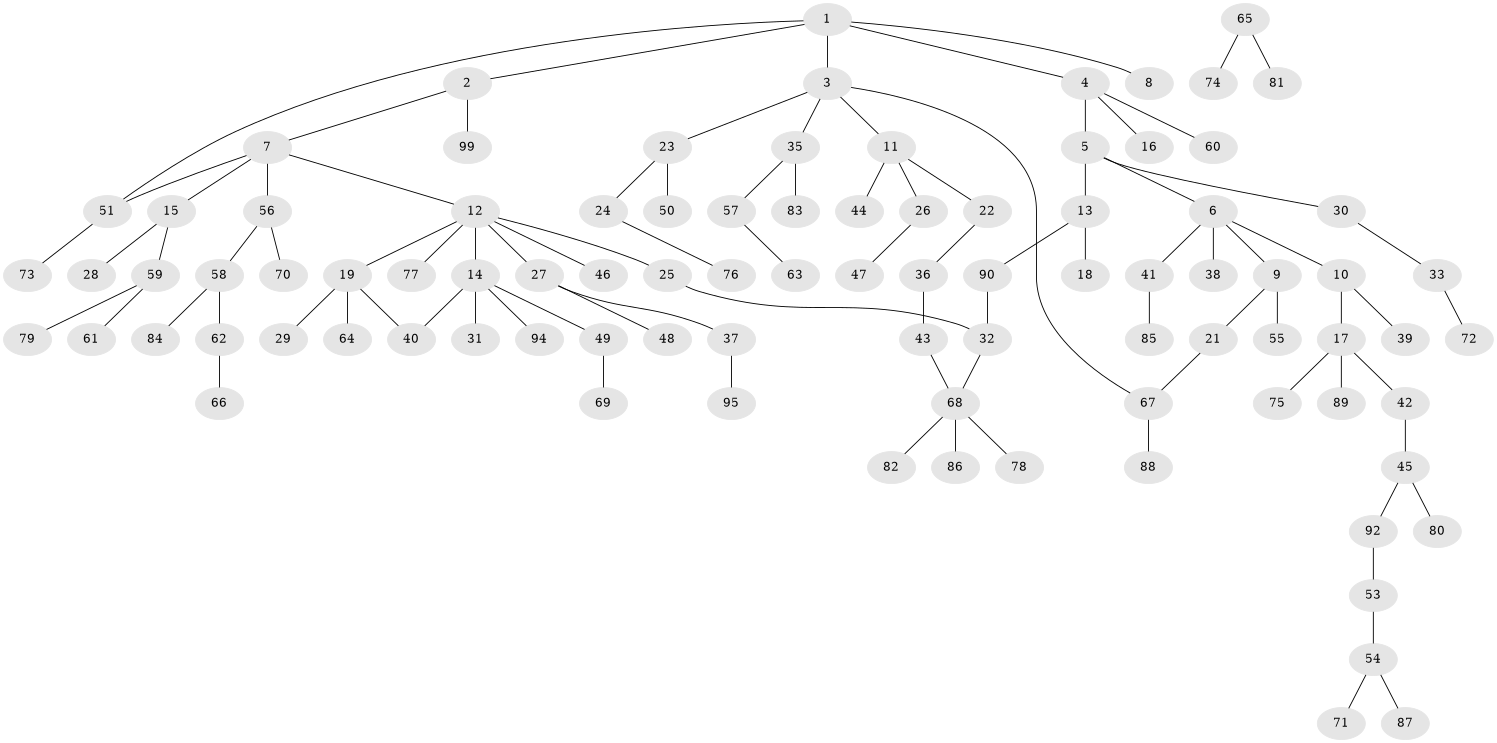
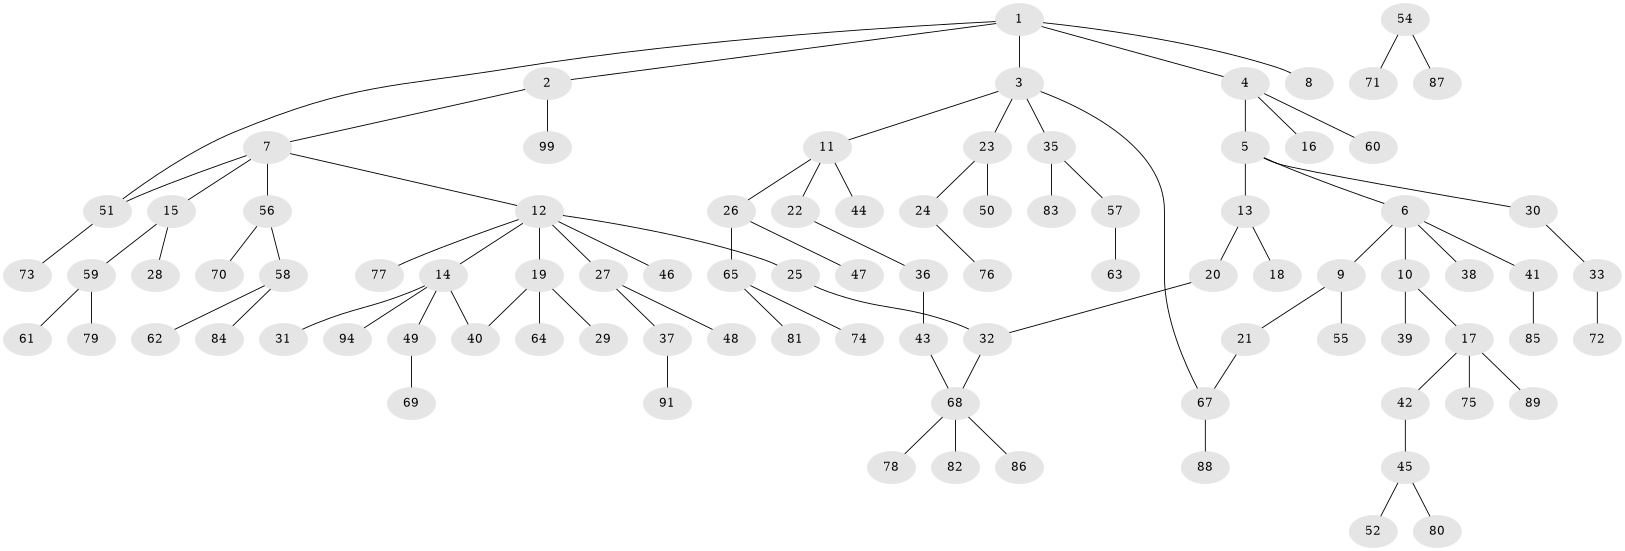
none -> (732, 244)
(988, 276) -> (1213, 276)
(220, 404) -> none
(732, 404) -> (668, 404)
(1373, 532) -> (1373, 532)
(1373, 596) -> none
